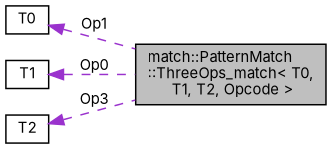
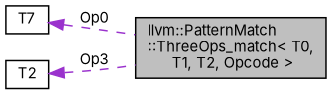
(27, 20) -> none
(27, 74) -> (27, 20)
(231, 74) -> (231, 48)
